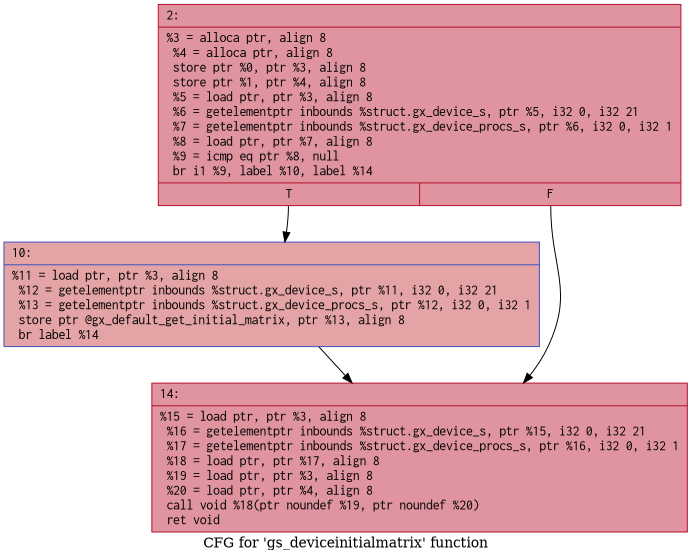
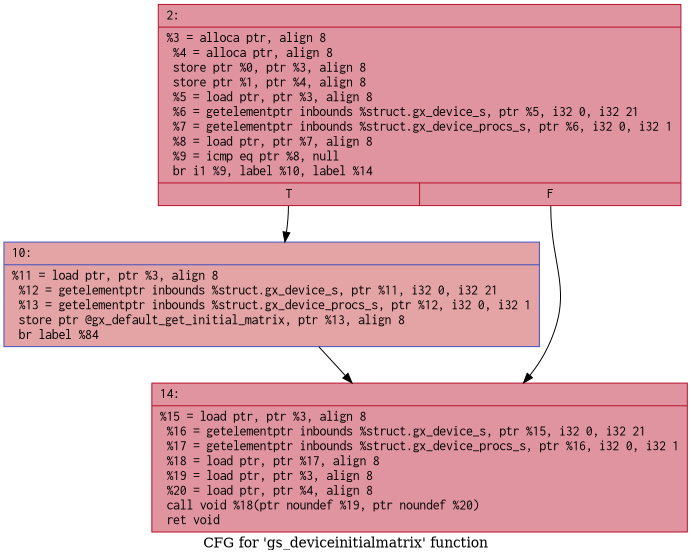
(55, 335) -> (55, 335)
